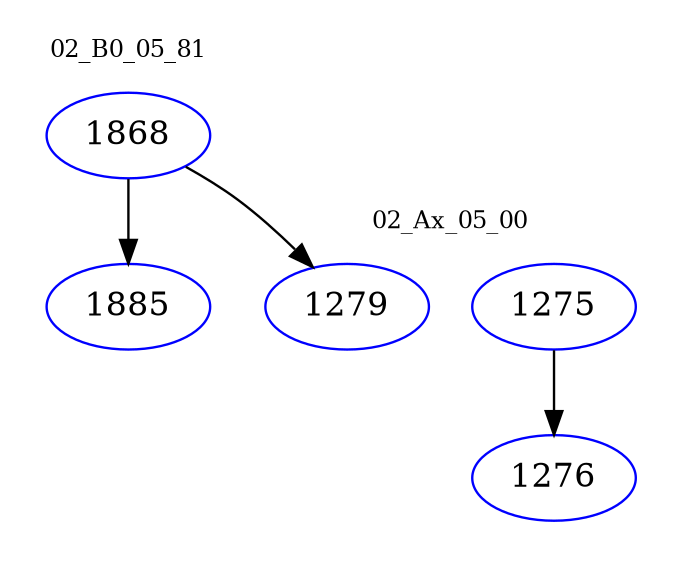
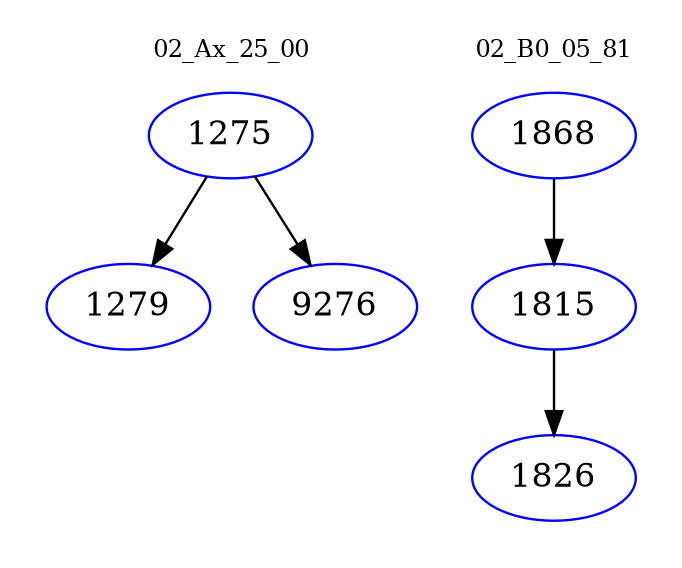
(262, 219) -> (186, 210)
(451, 222) -> (232, 51)
(128, 307) -> (554, 307)
none -> (554, 478)
(554, 478) -> (335, 307)
